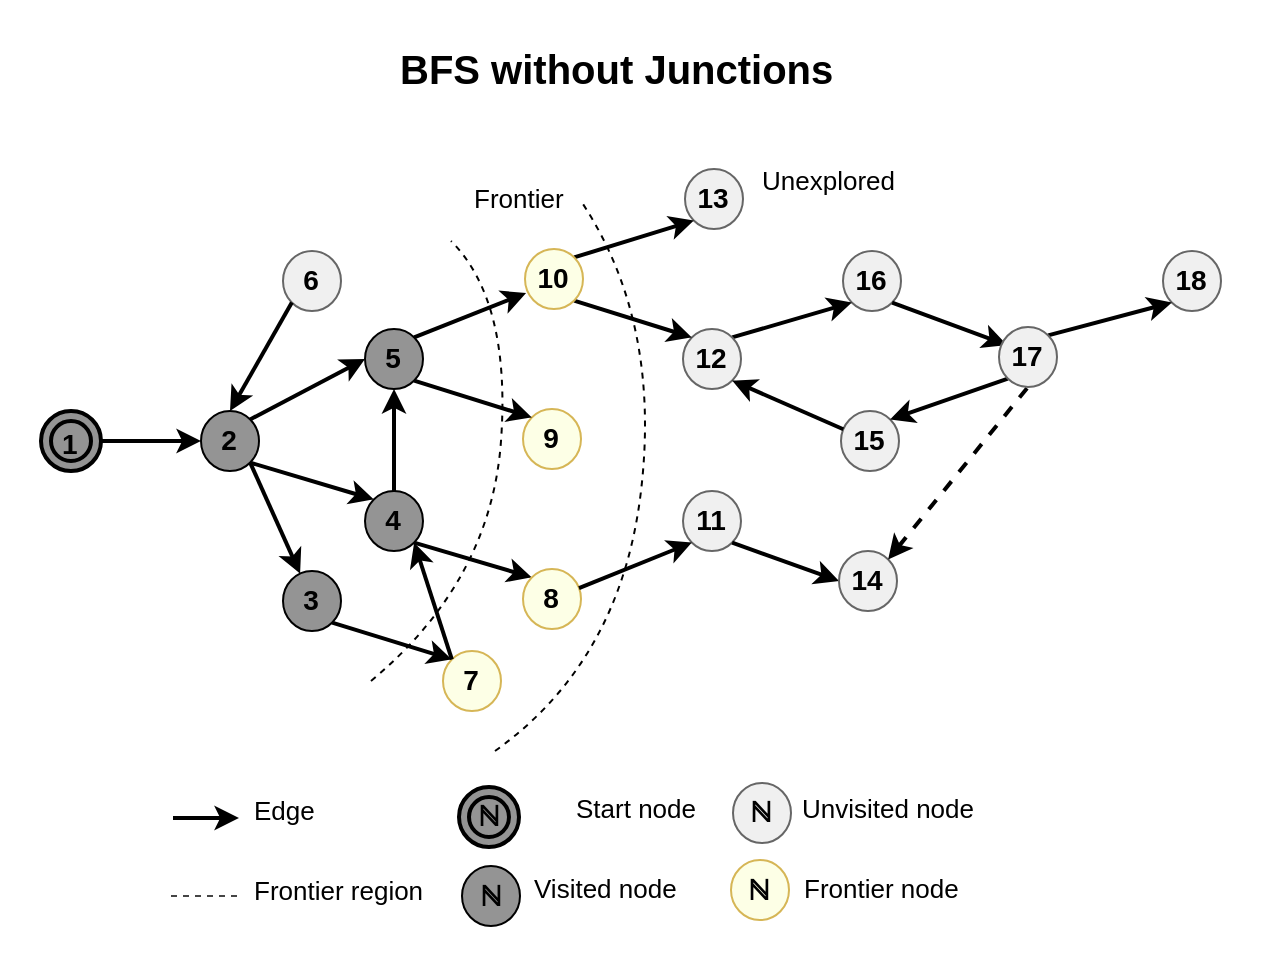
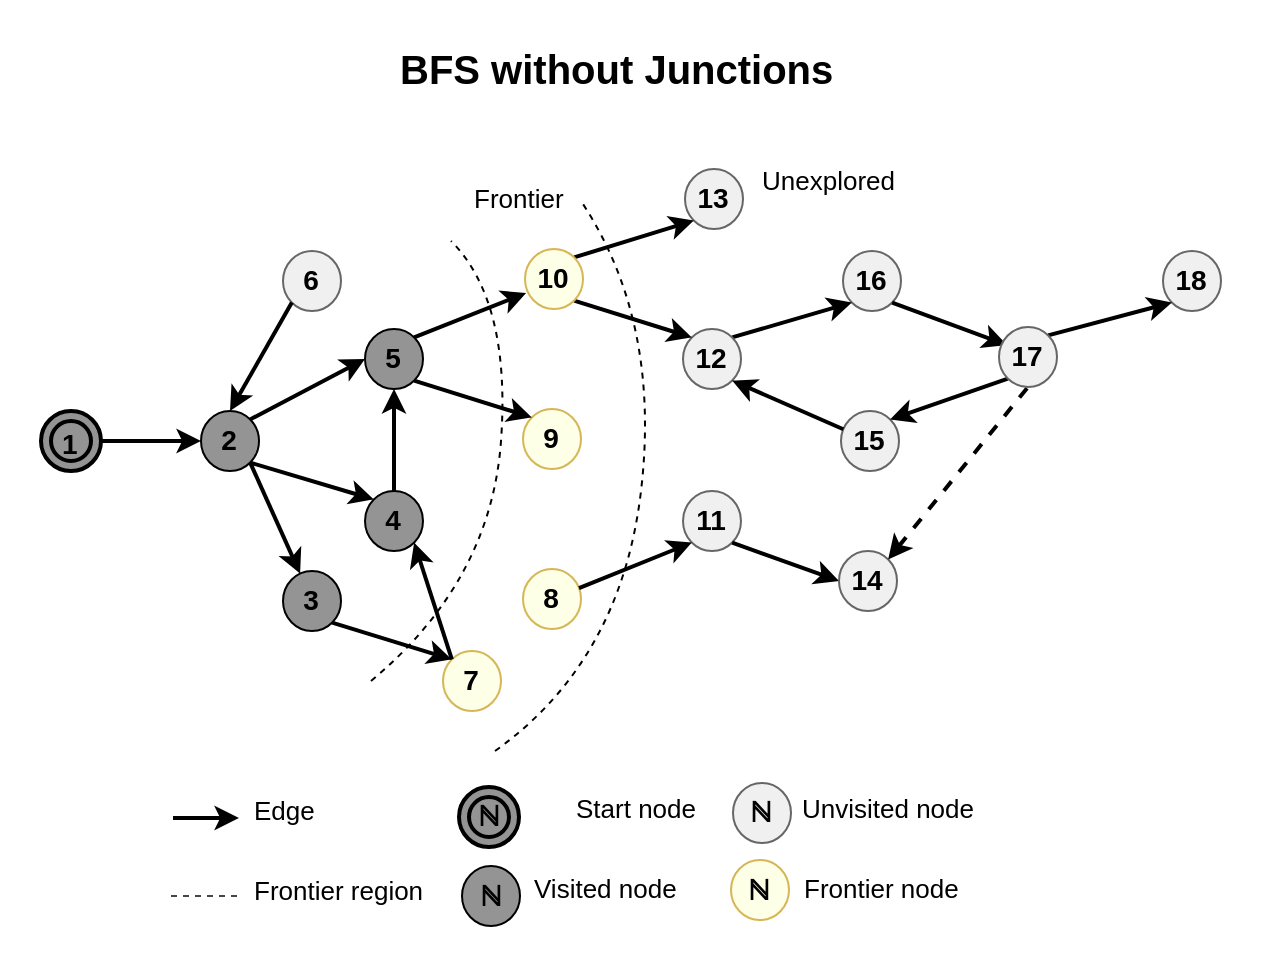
(465, 558) -> none
